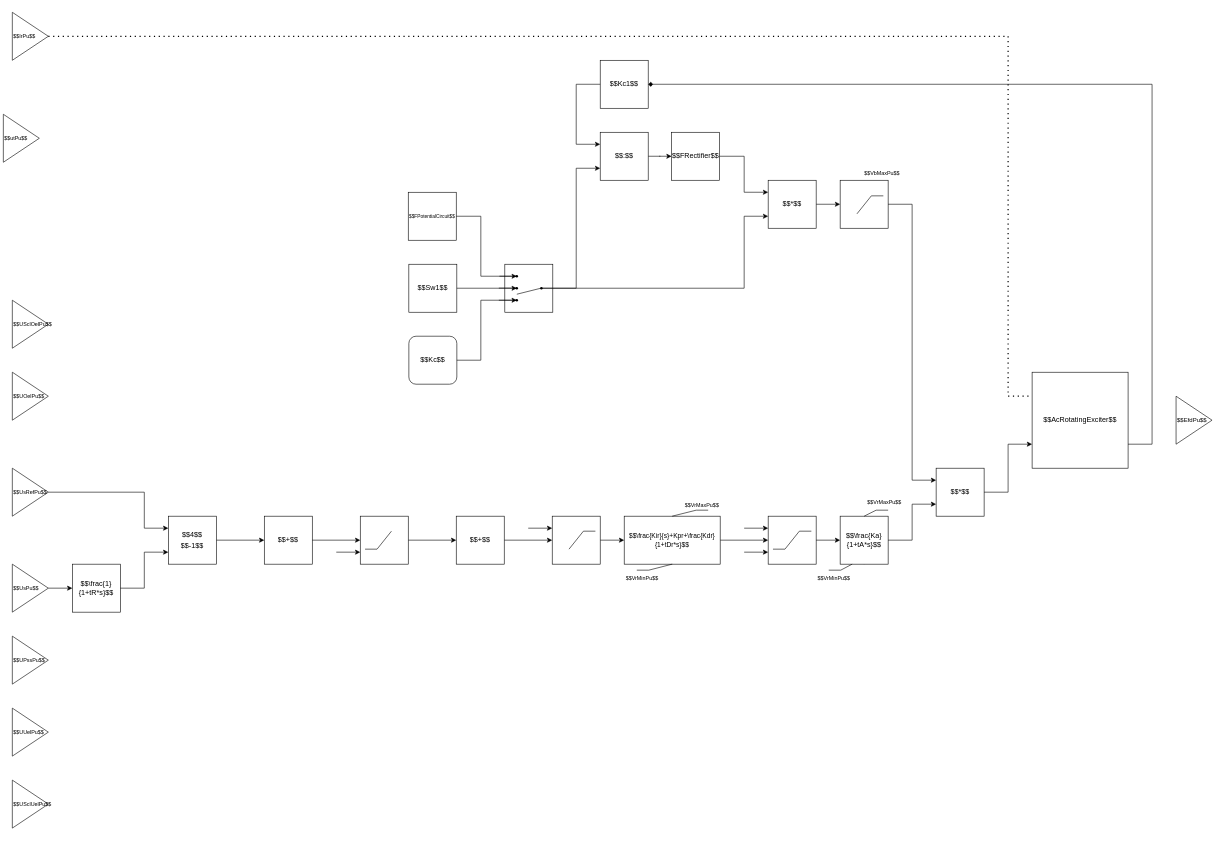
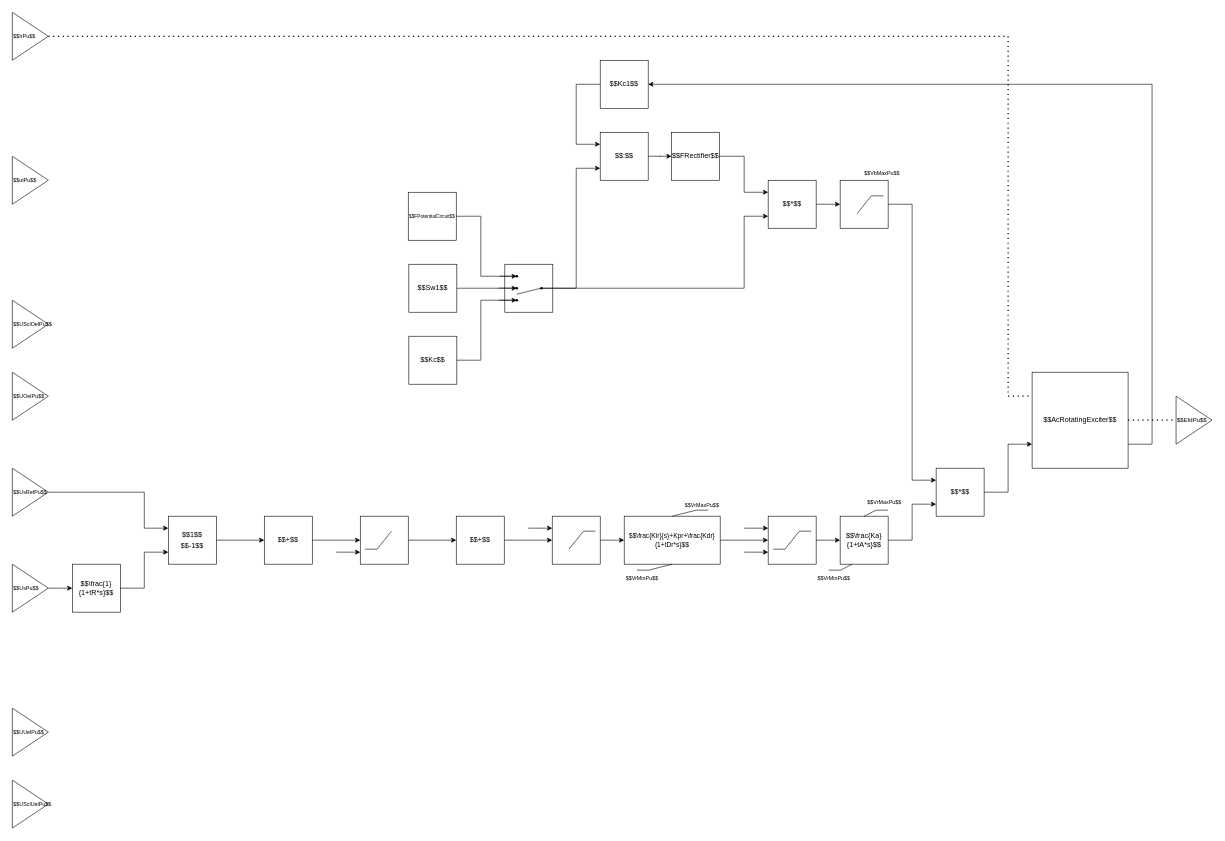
(654, 84) -> (653, 84)
(21, 138) -> (30, 180)
(433, 360) -> (433, 360)
none -> (1150, 420)
(192, 540) -> (192, 540)
(30, 660) -> none
